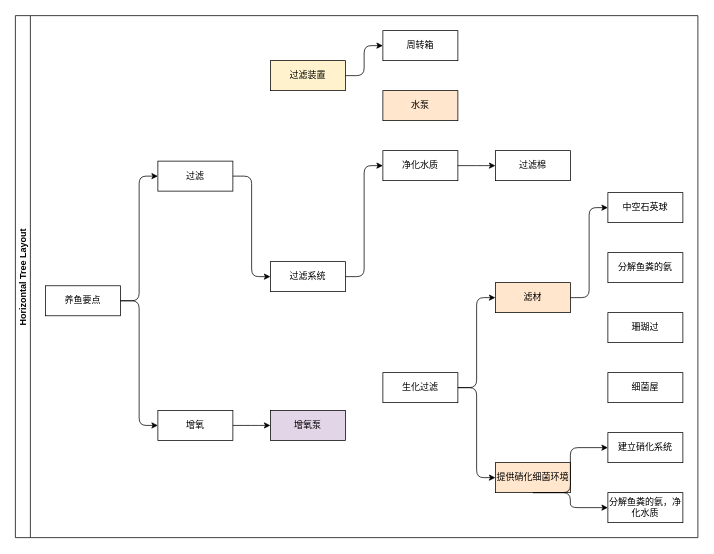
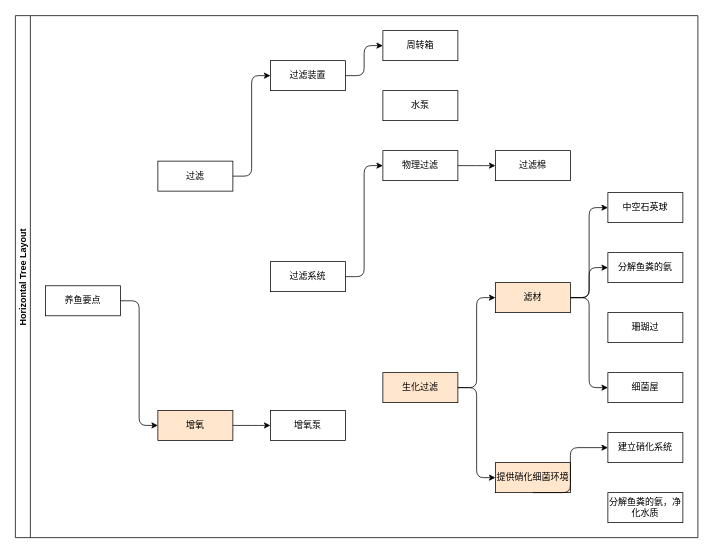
(308, 75) -> (308, 75)
(420, 105) -> (420, 105)
none -> (252, 121)
(420, 165) -> (420, 165)
(143, 177) -> none
(252, 231) -> none
none -> (596, 267)
(420, 387) -> (420, 387)
none -> (593, 387)
(195, 425) -> (195, 425)
(308, 425) -> (308, 425)
(580, 507) -> none
